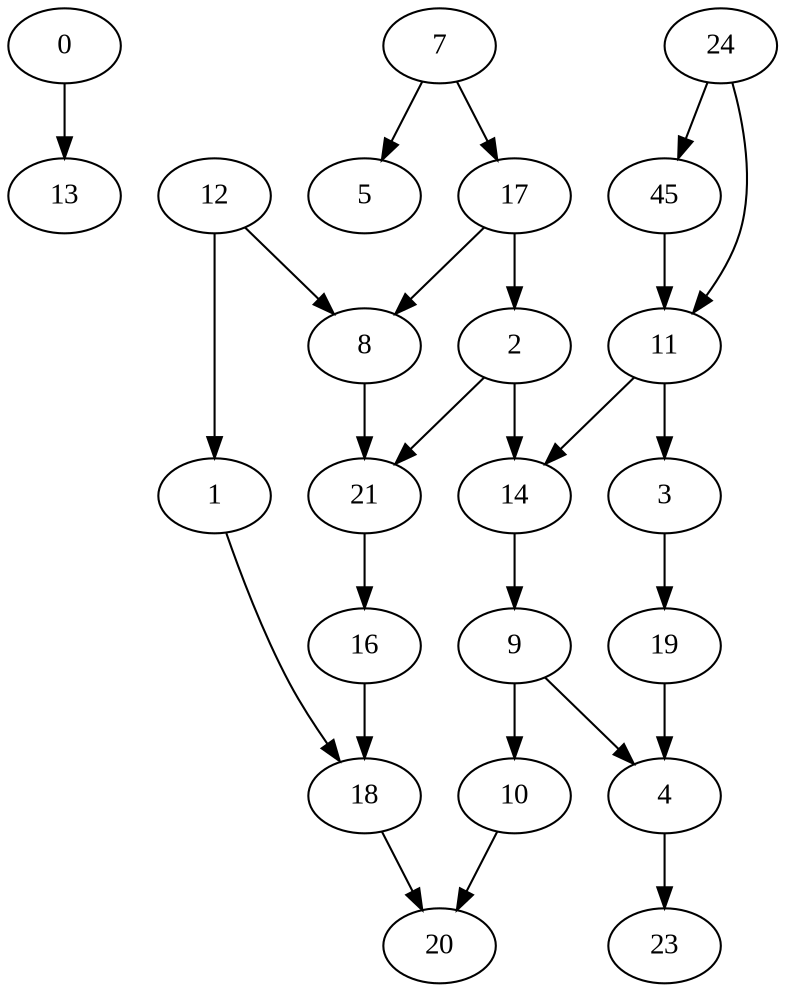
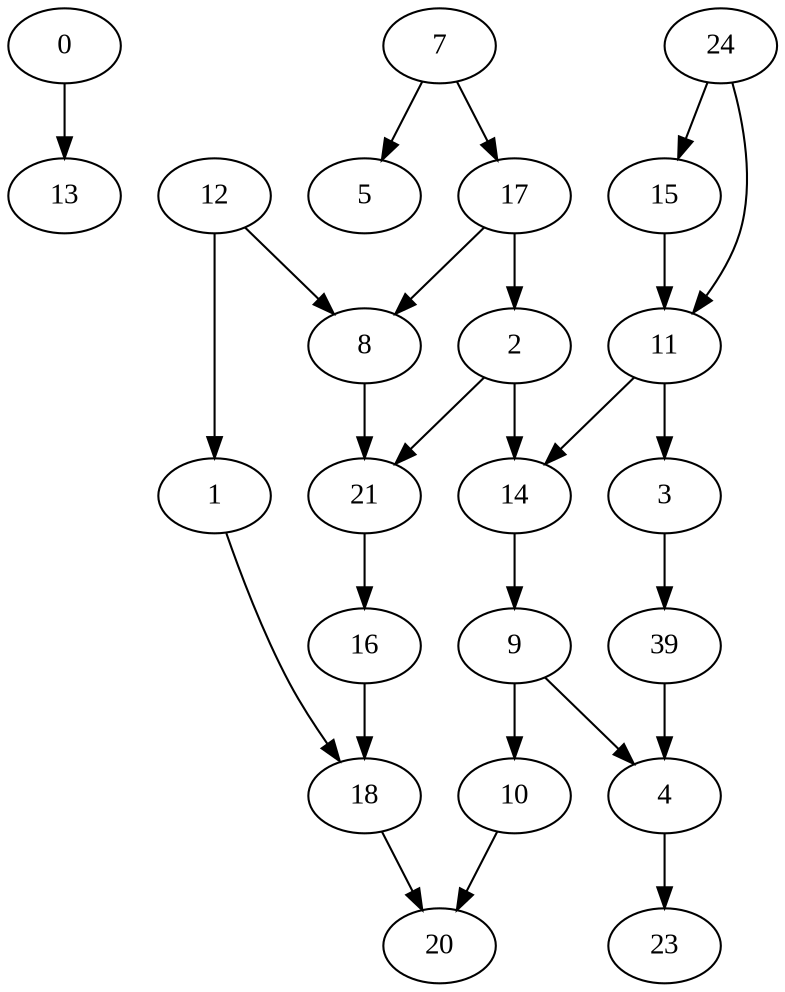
(665, 196) -> (665, 196)
(665, 646) -> (665, 646)
